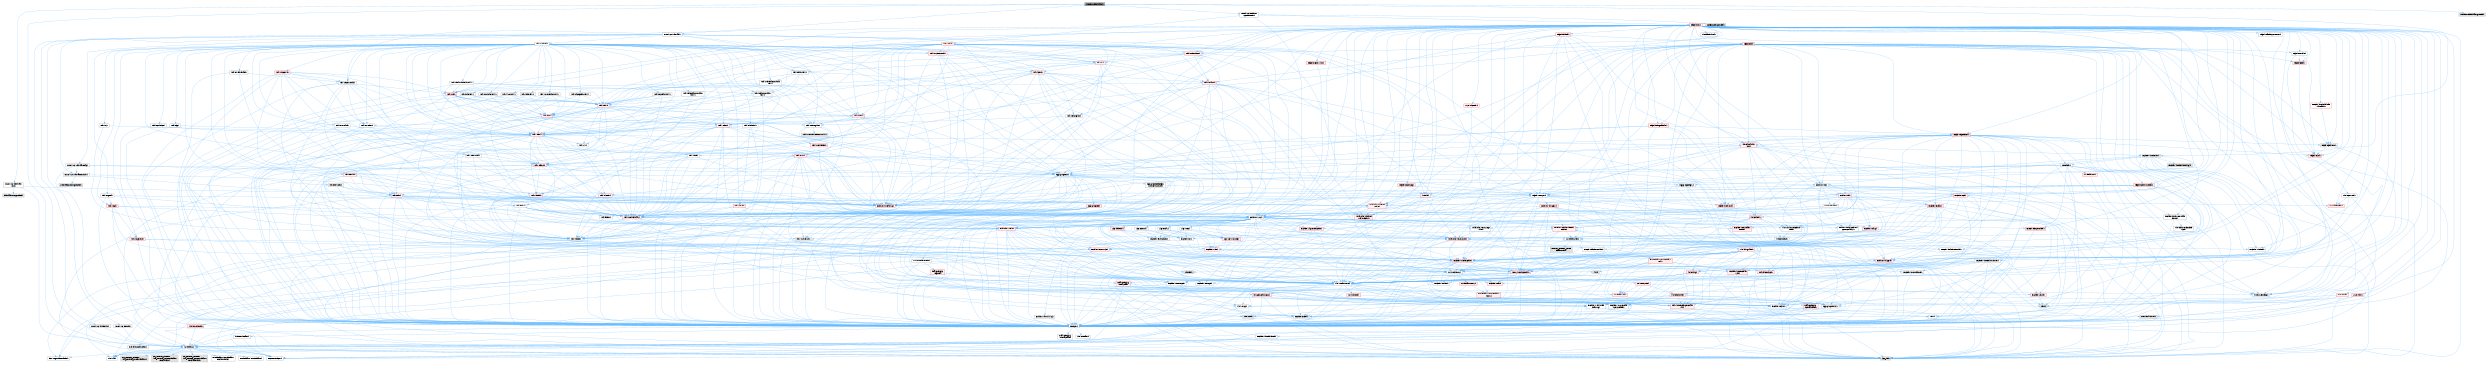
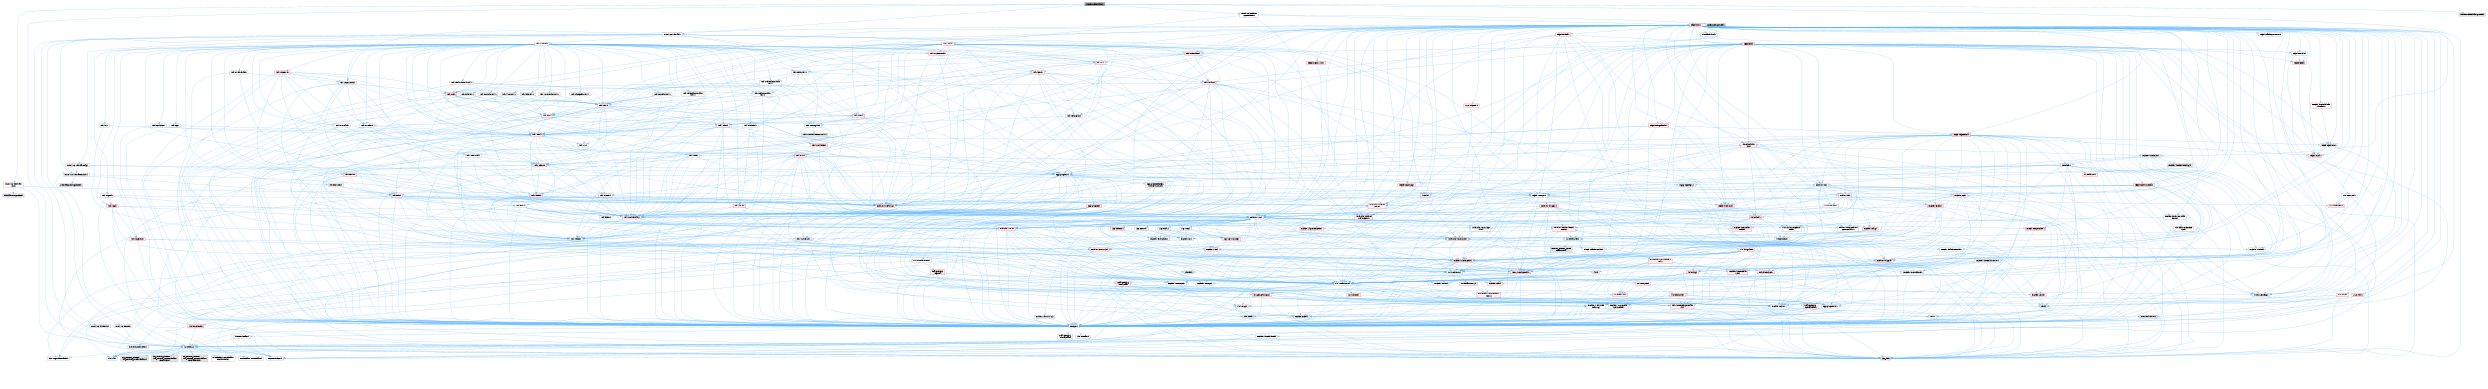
(627, 122) -> none
